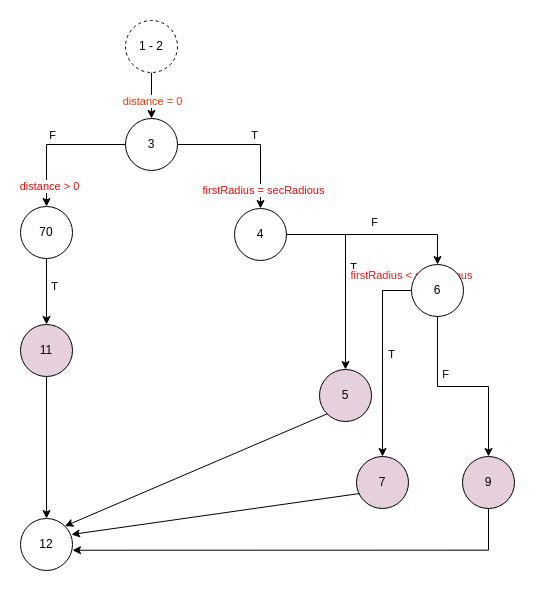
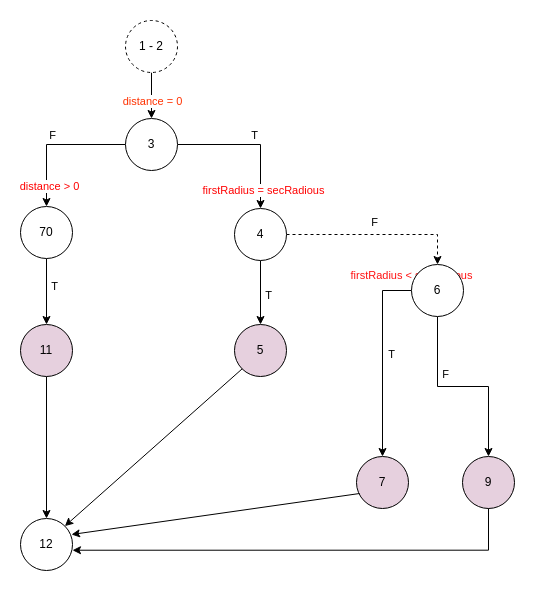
(404, 235) -> (404, 235)
(346, 396) -> (261, 351)
